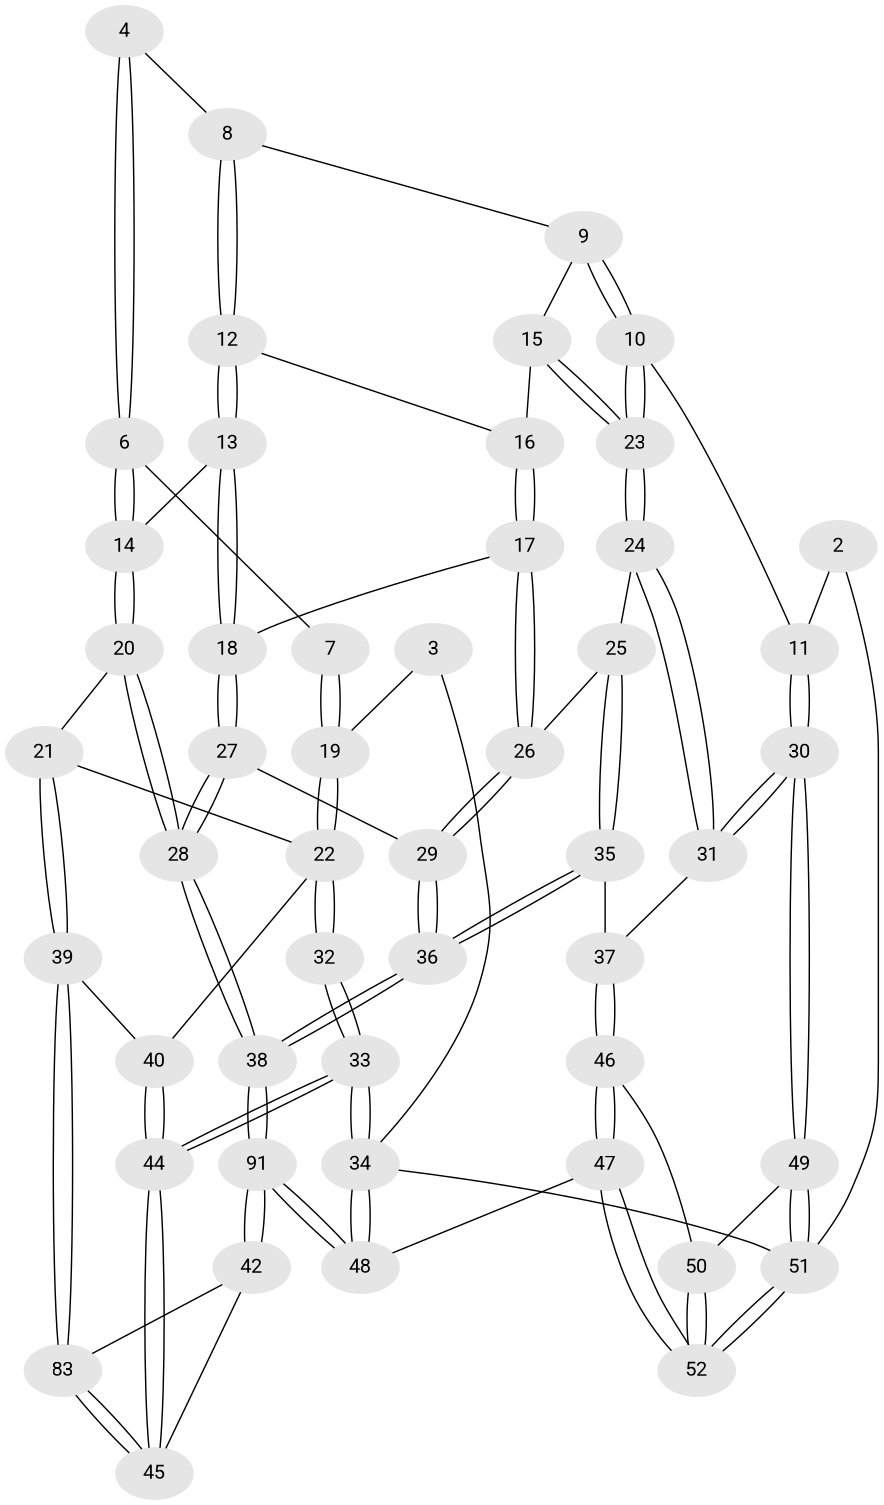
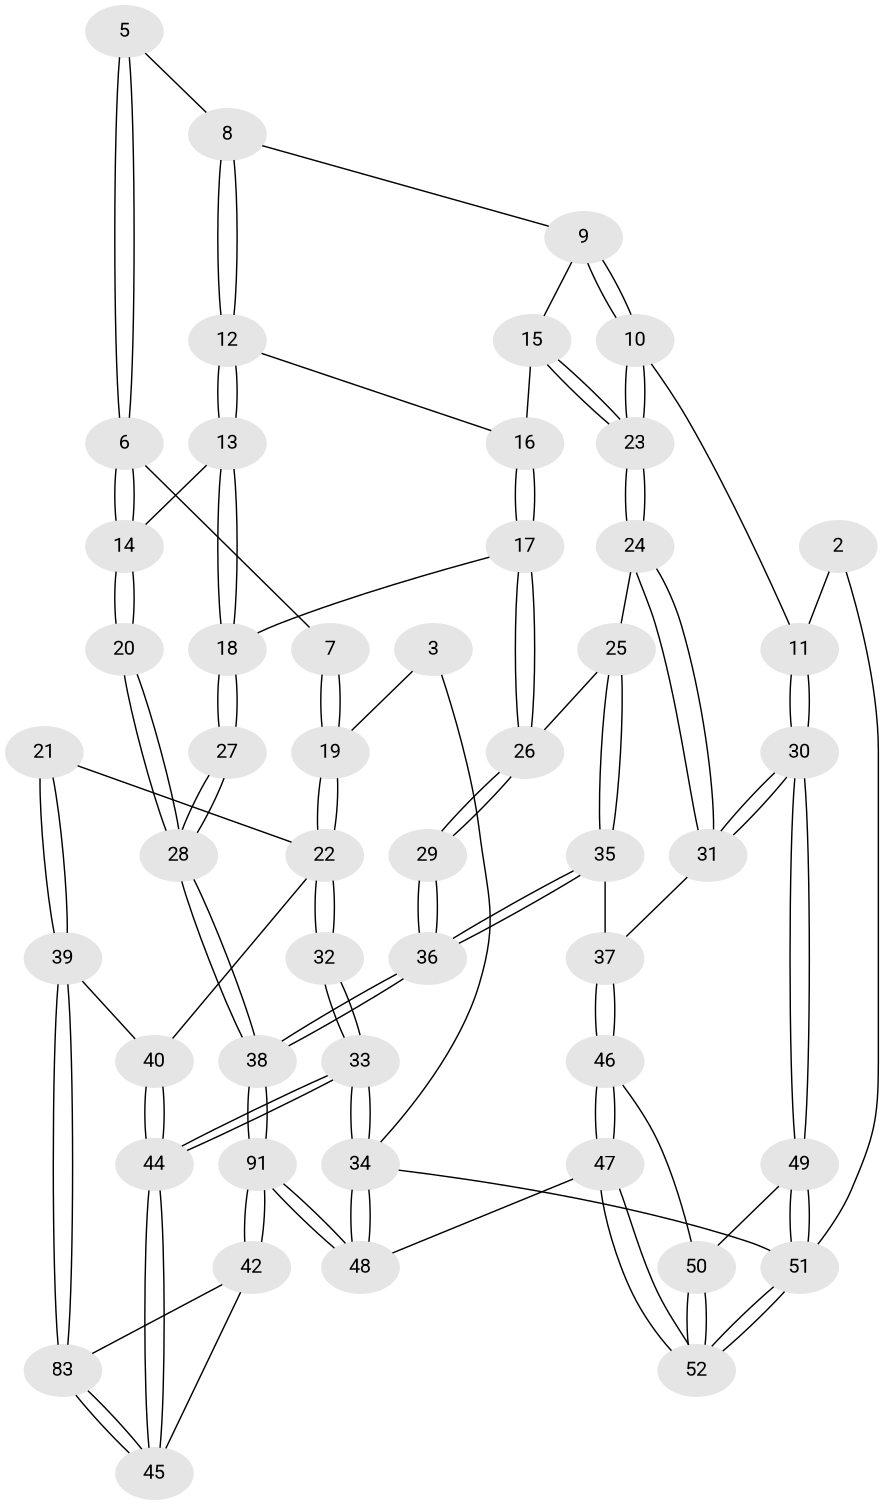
(124, 31) -> (124, 31)
(84, 701) -> none
(327, 804) -> none
